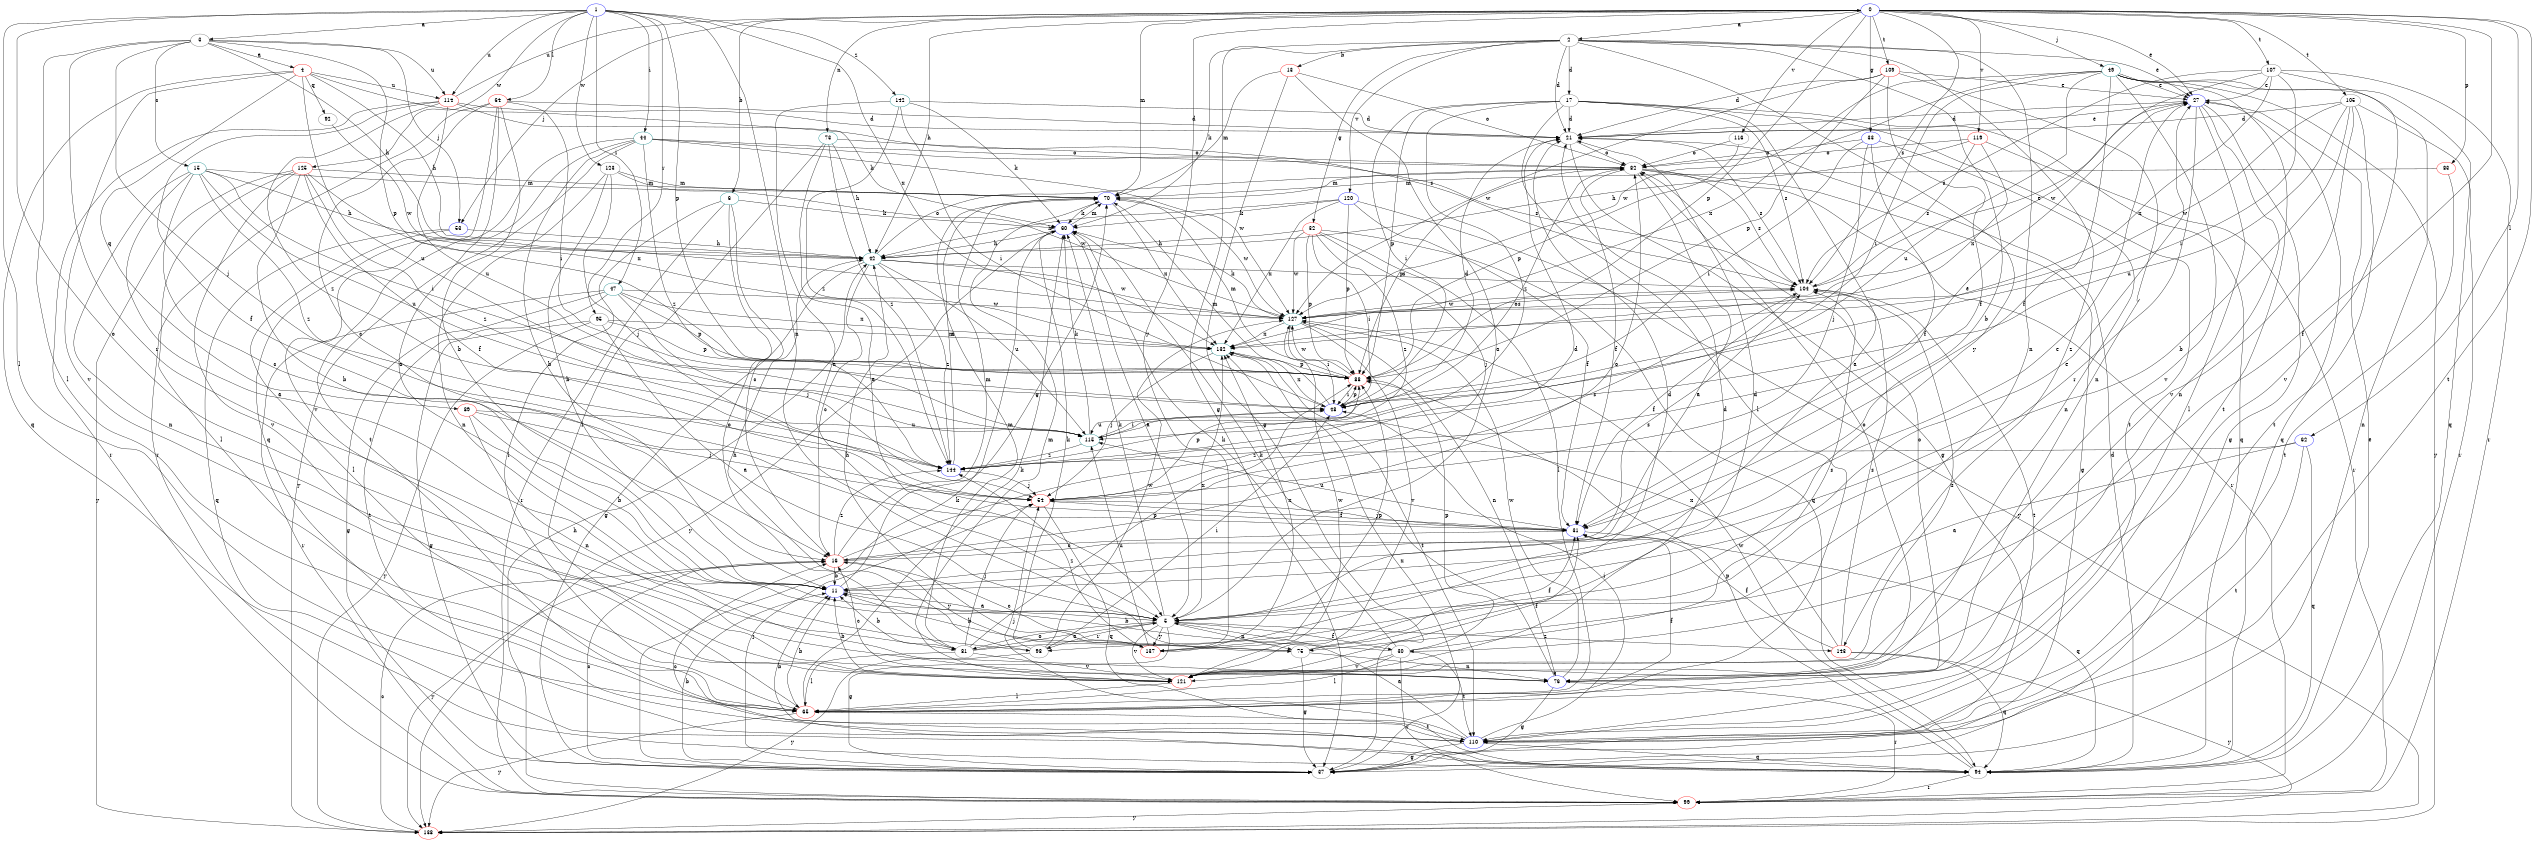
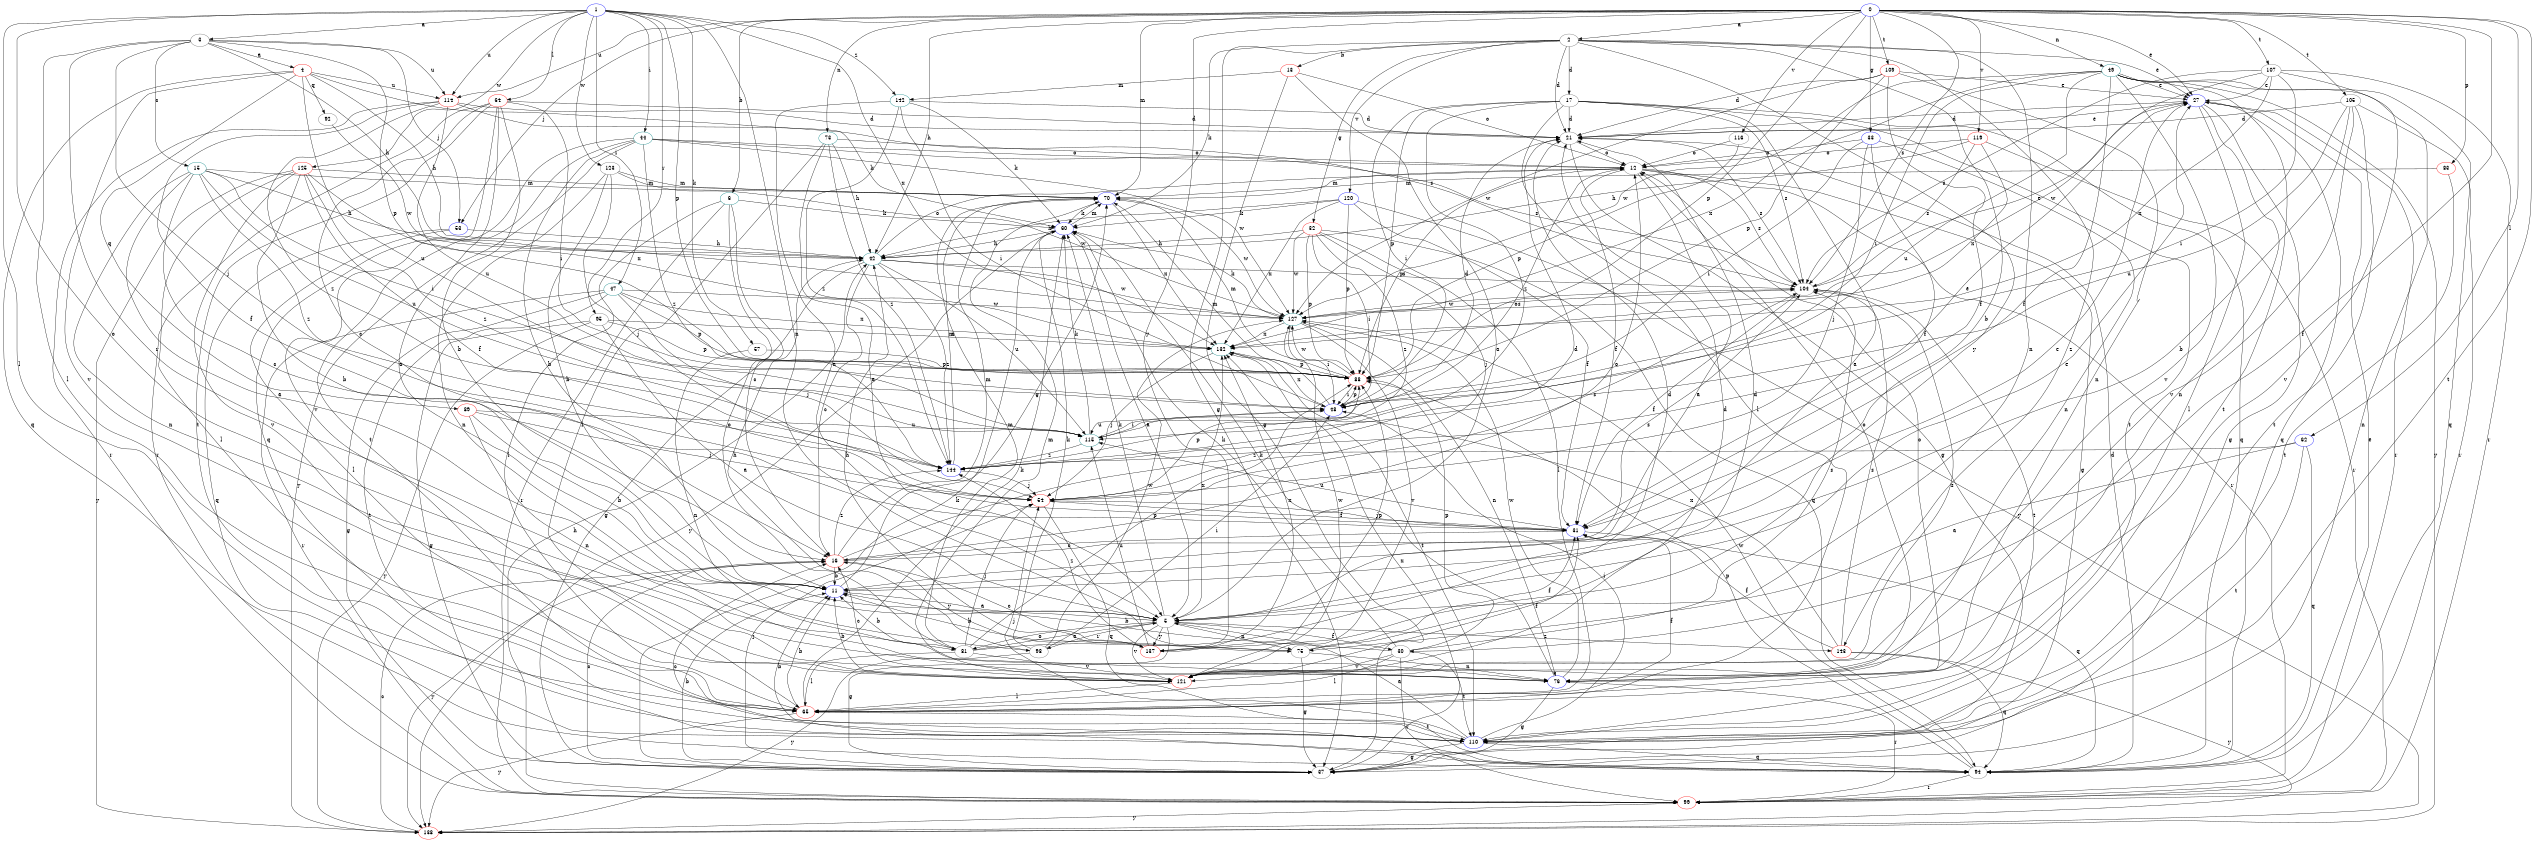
(1149, 14) -> (1153, 15)
(2057, 40) -> (2057, 40)
(1213, 145) -> (1097, 85)
(1633, 168) -> (1633, 168)
(1849, 301) -> none
none -> (757, 350)
(1742, 571) -> (2340, 675)
none -> (531, 684)
